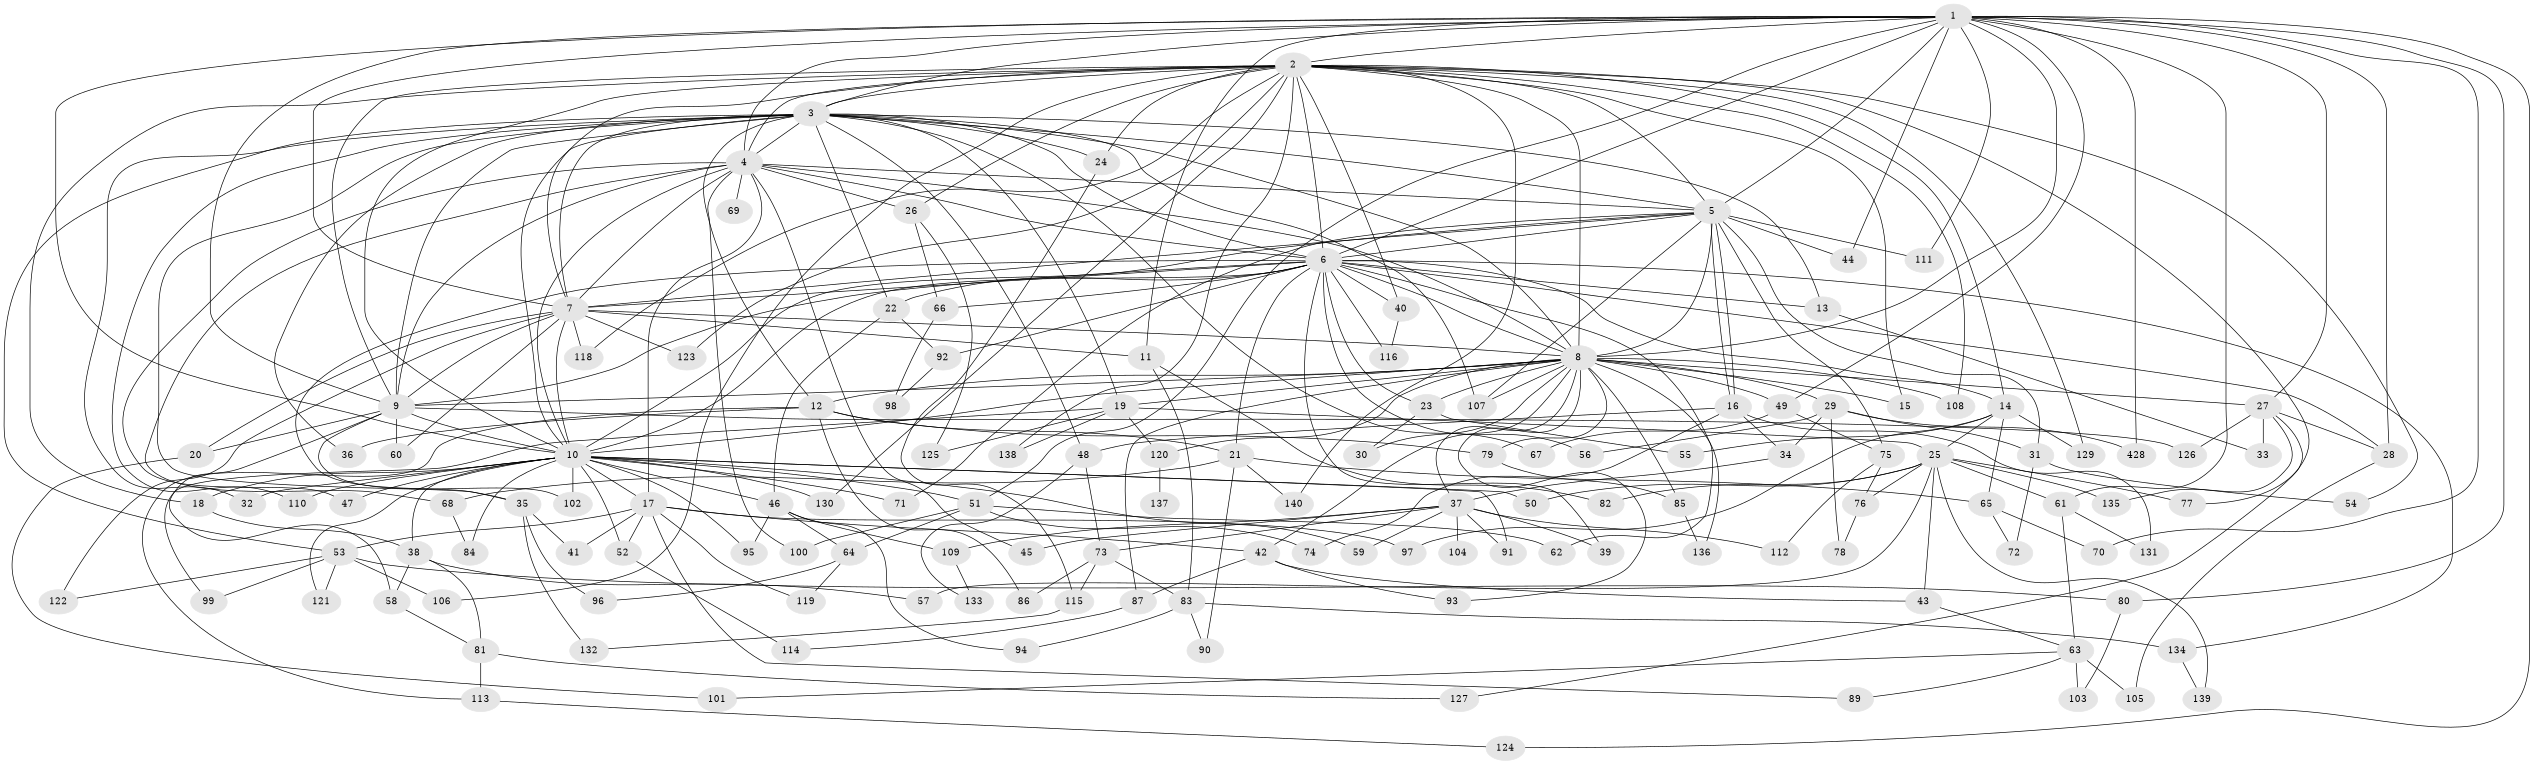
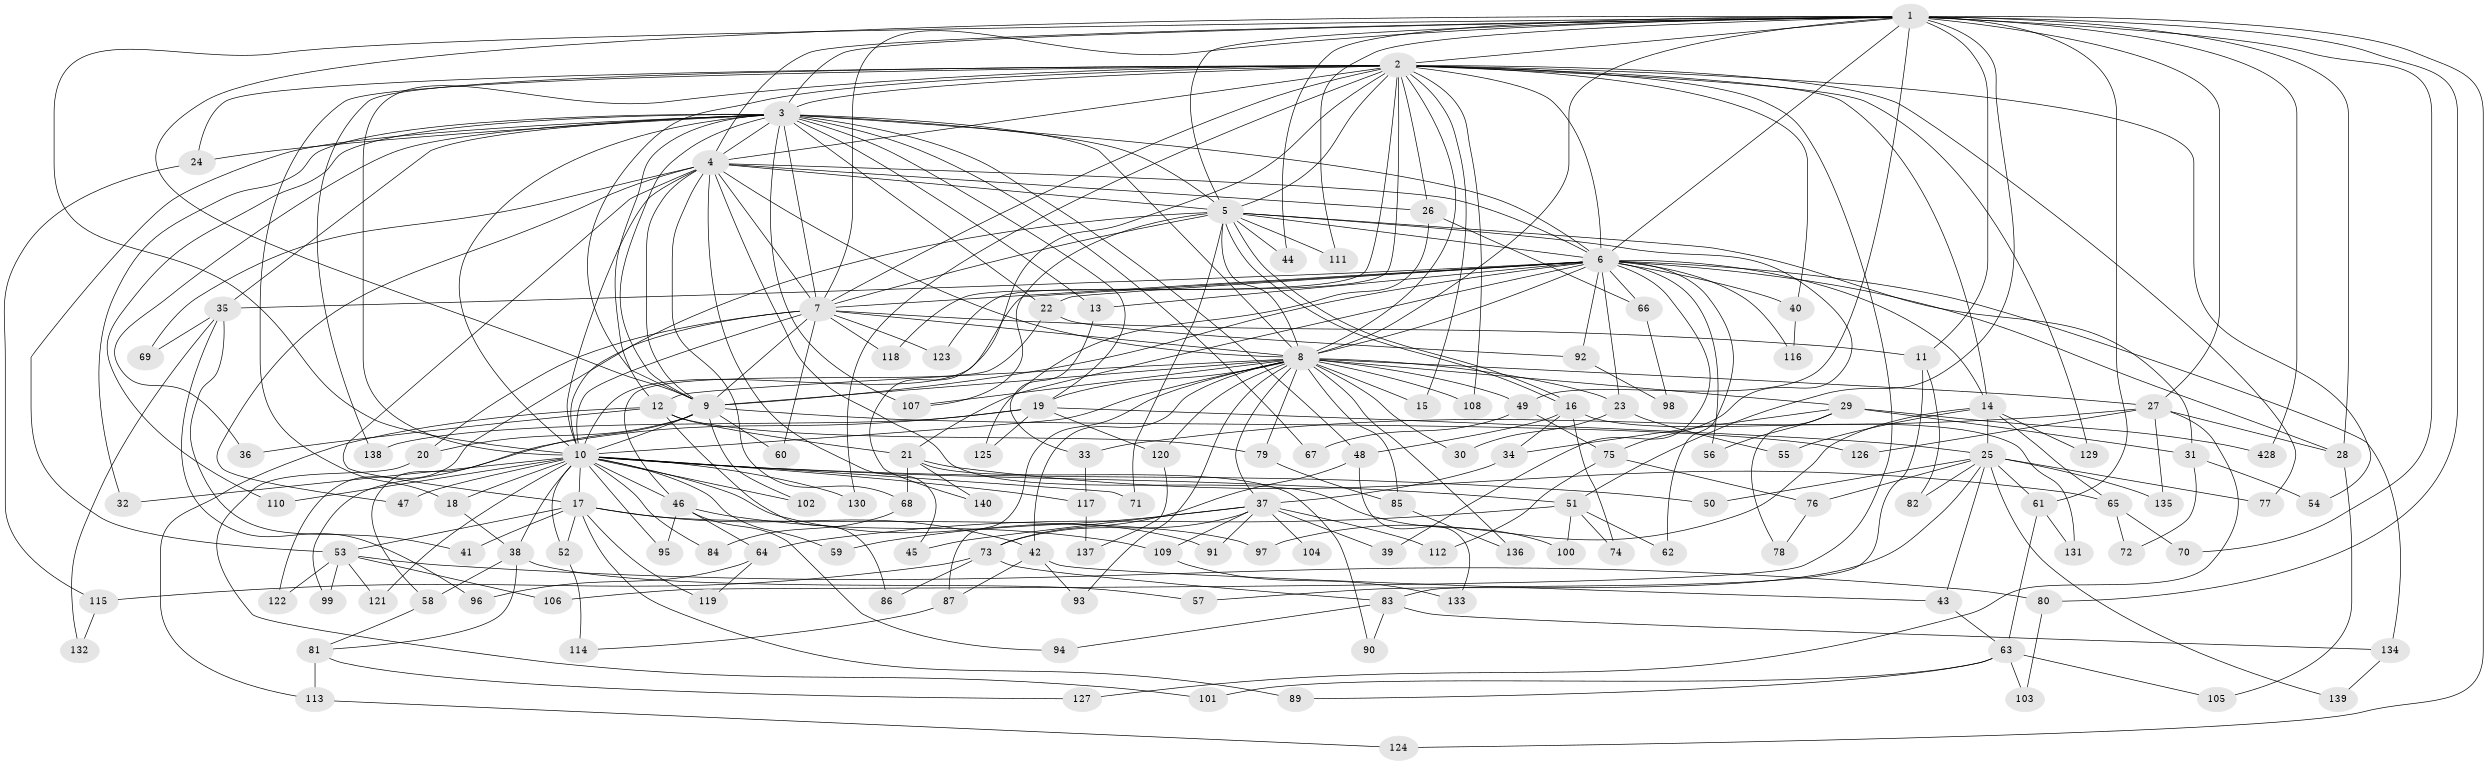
none -> (184, 333)
none -> (1086, 504)
